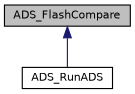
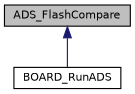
(67, 78) -> (67, 78)
